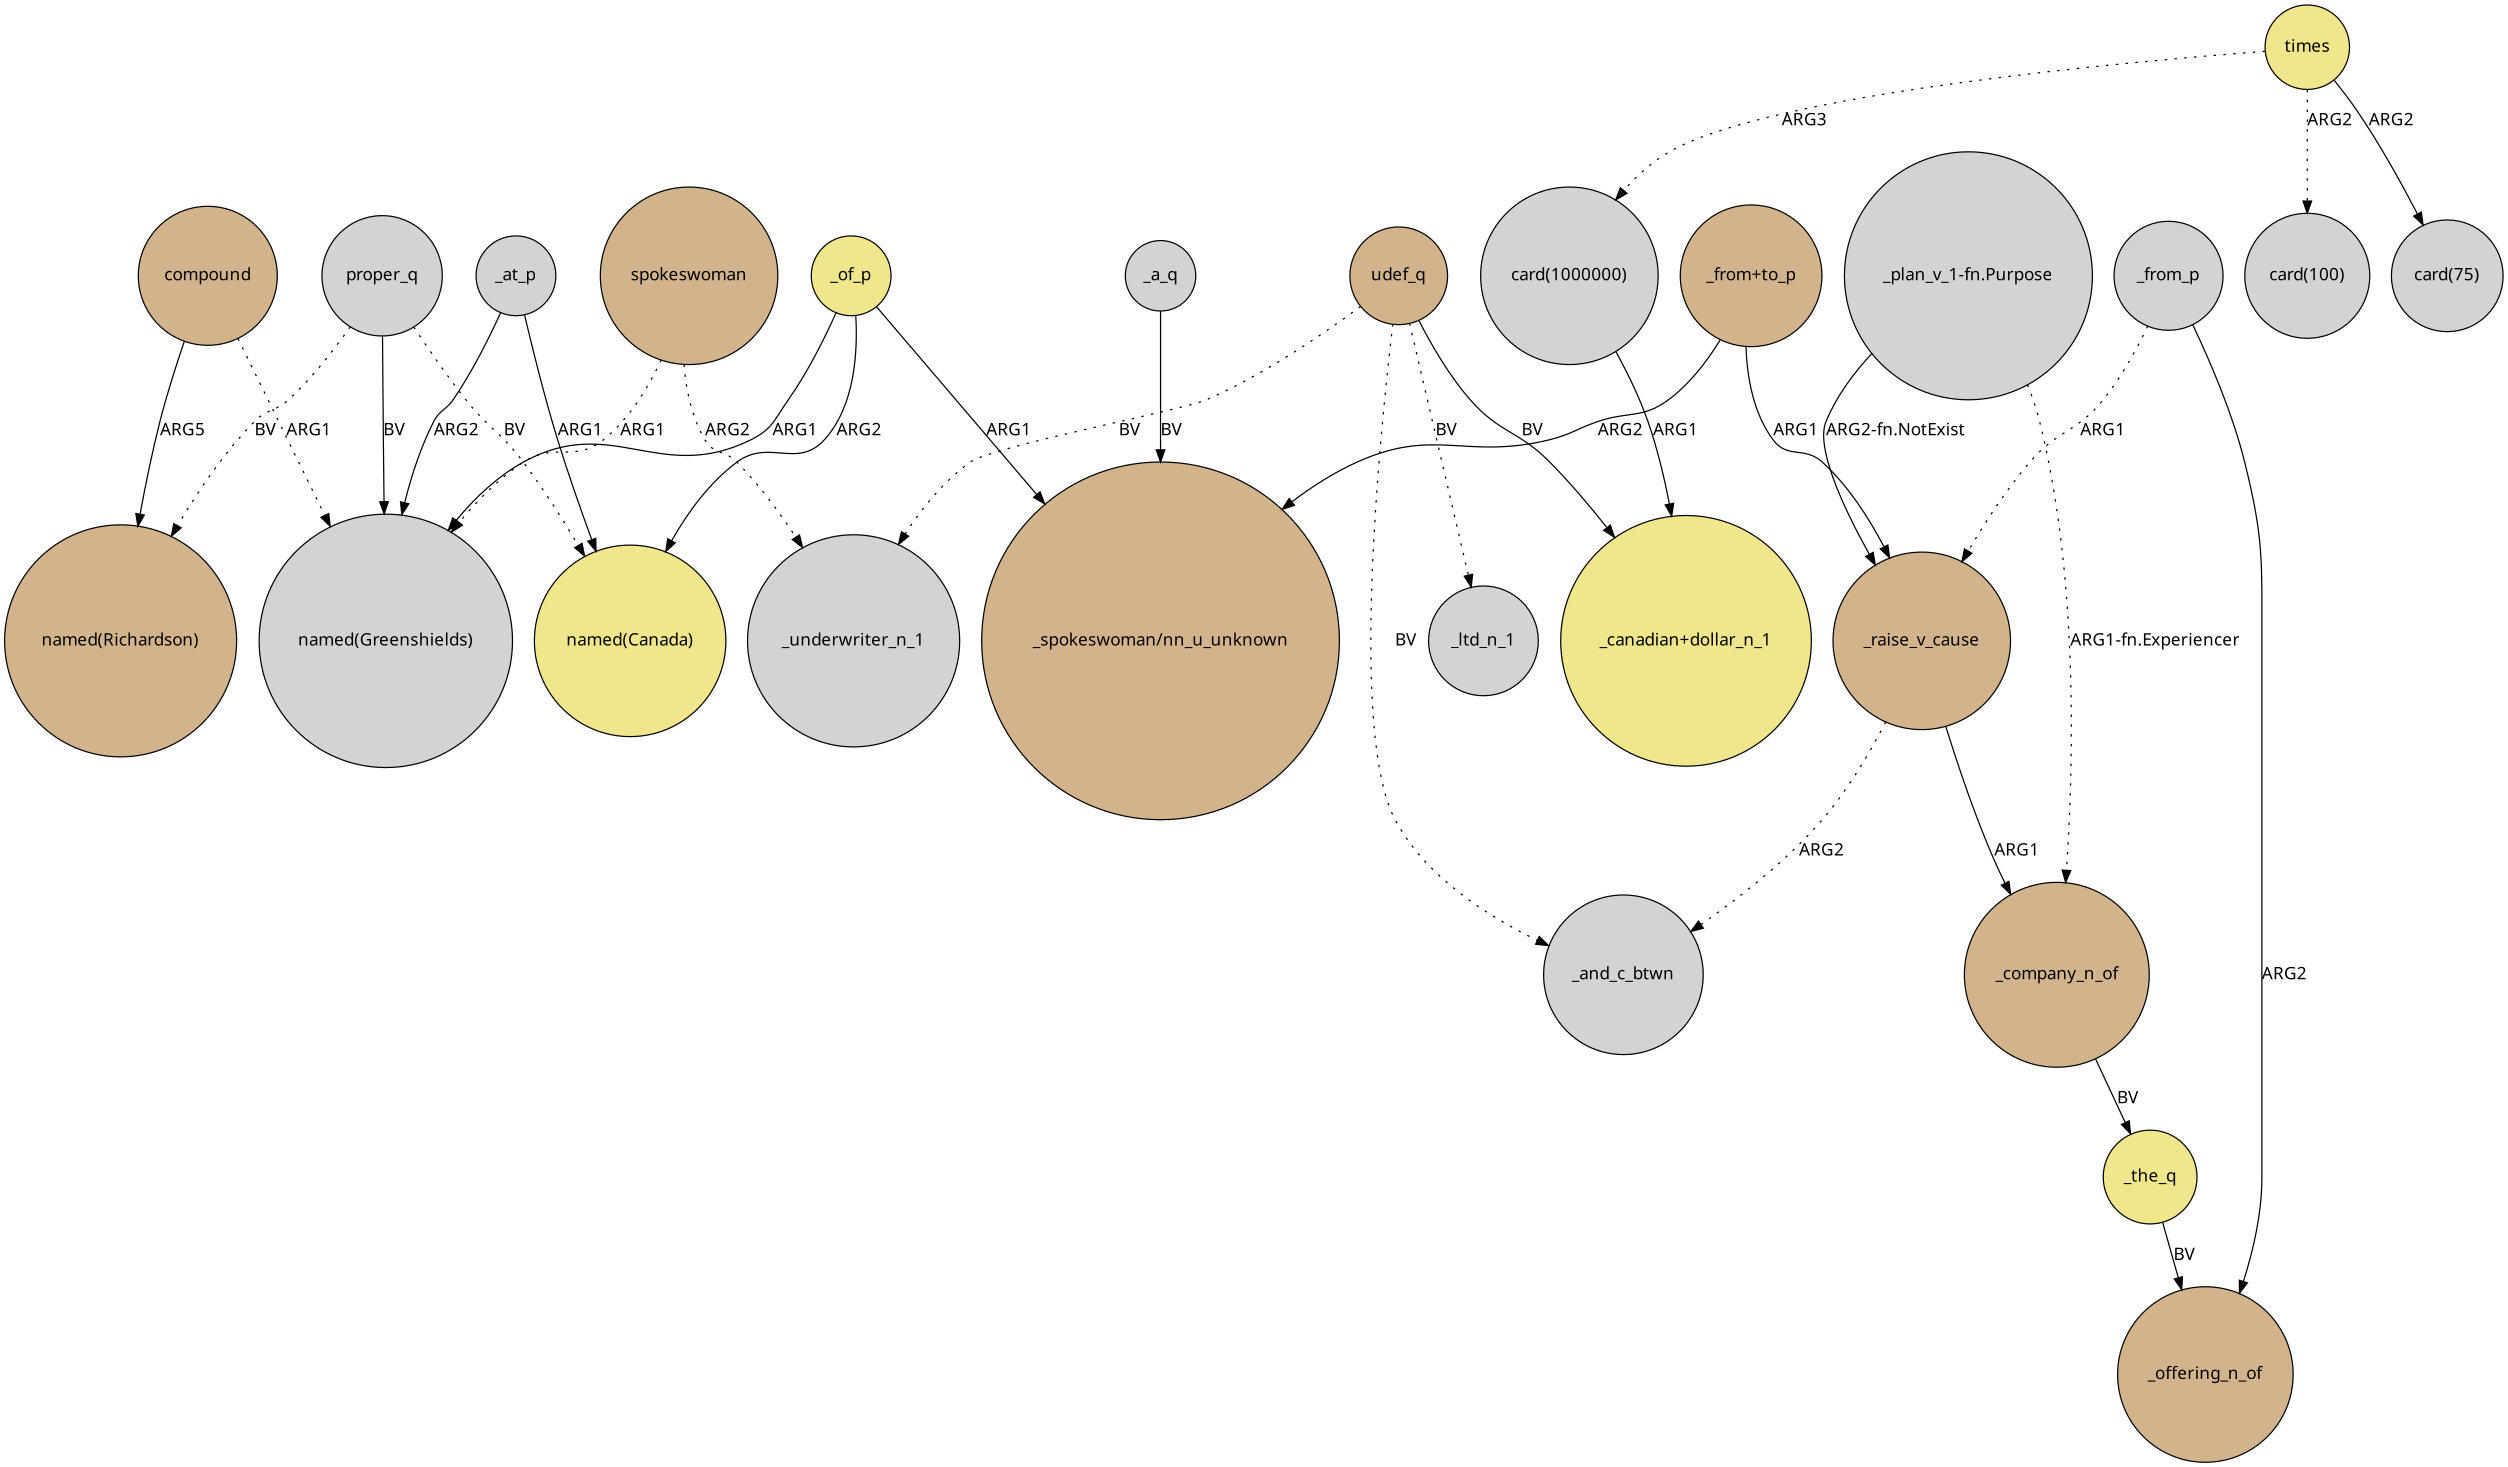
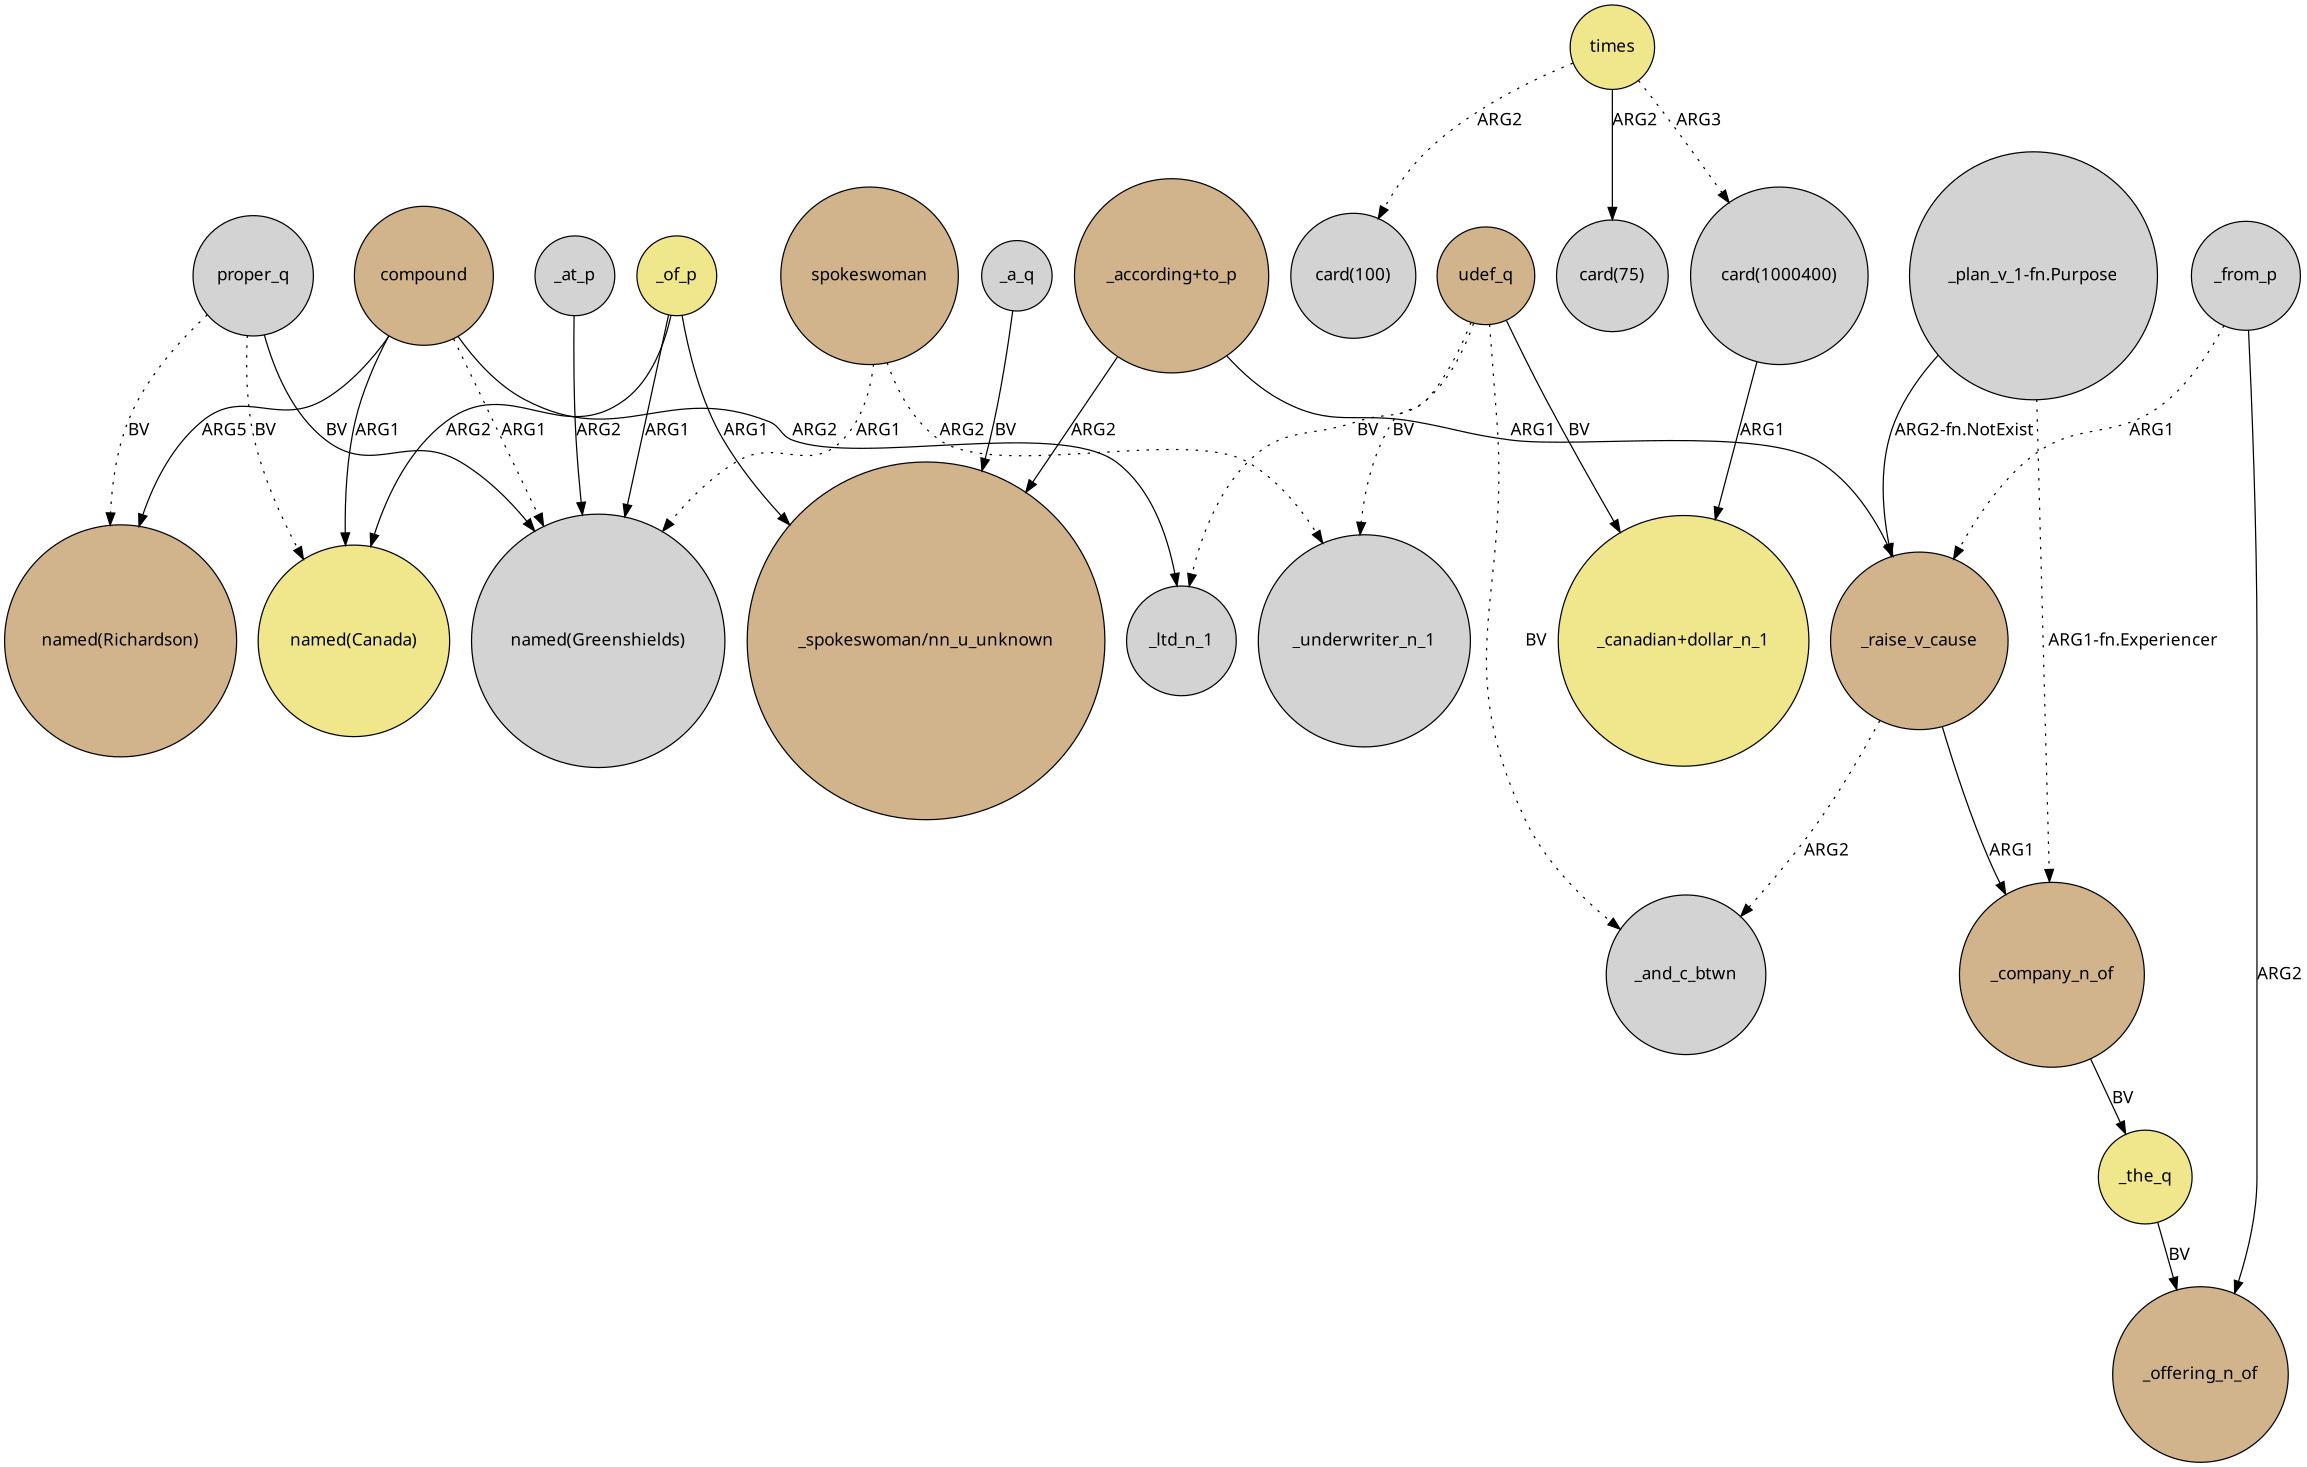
(1569, 276) -> (1779, 276)
(1751, 276) -> (1172, 276)
(554, 428) -> (353, 431)
none -> (813, 444)
